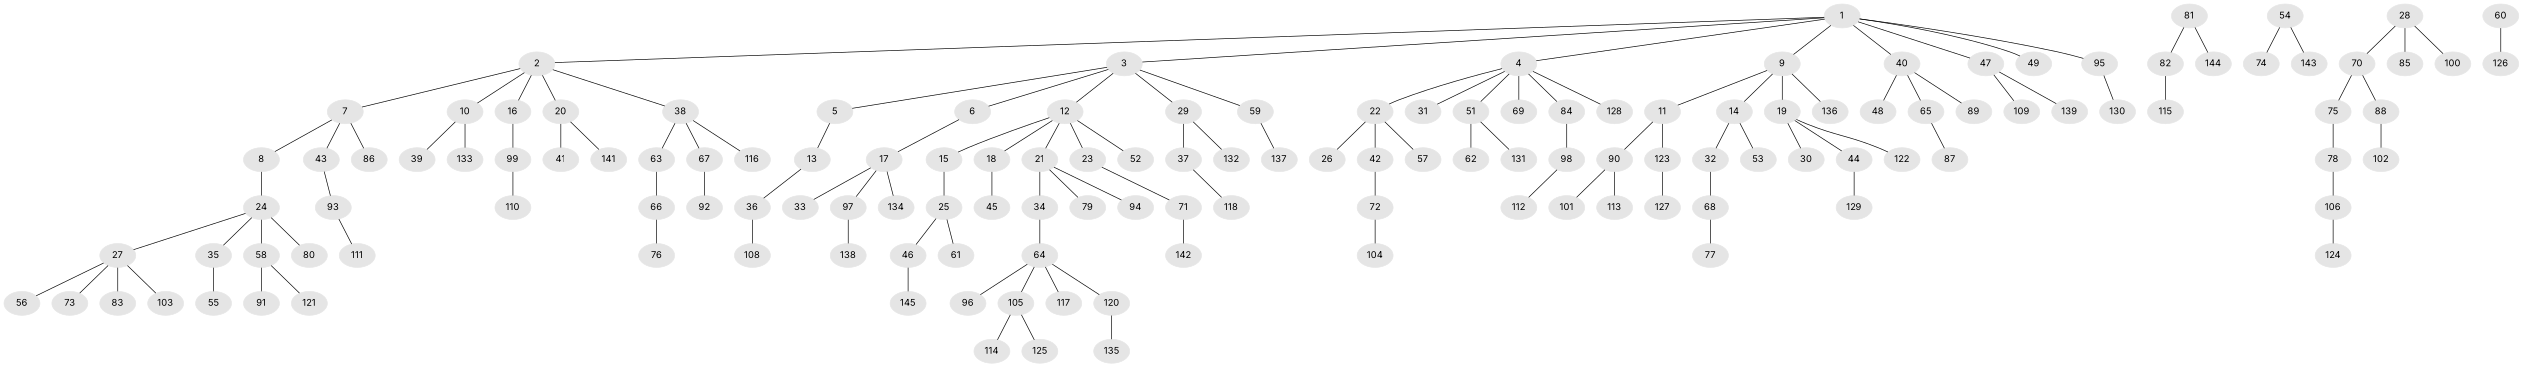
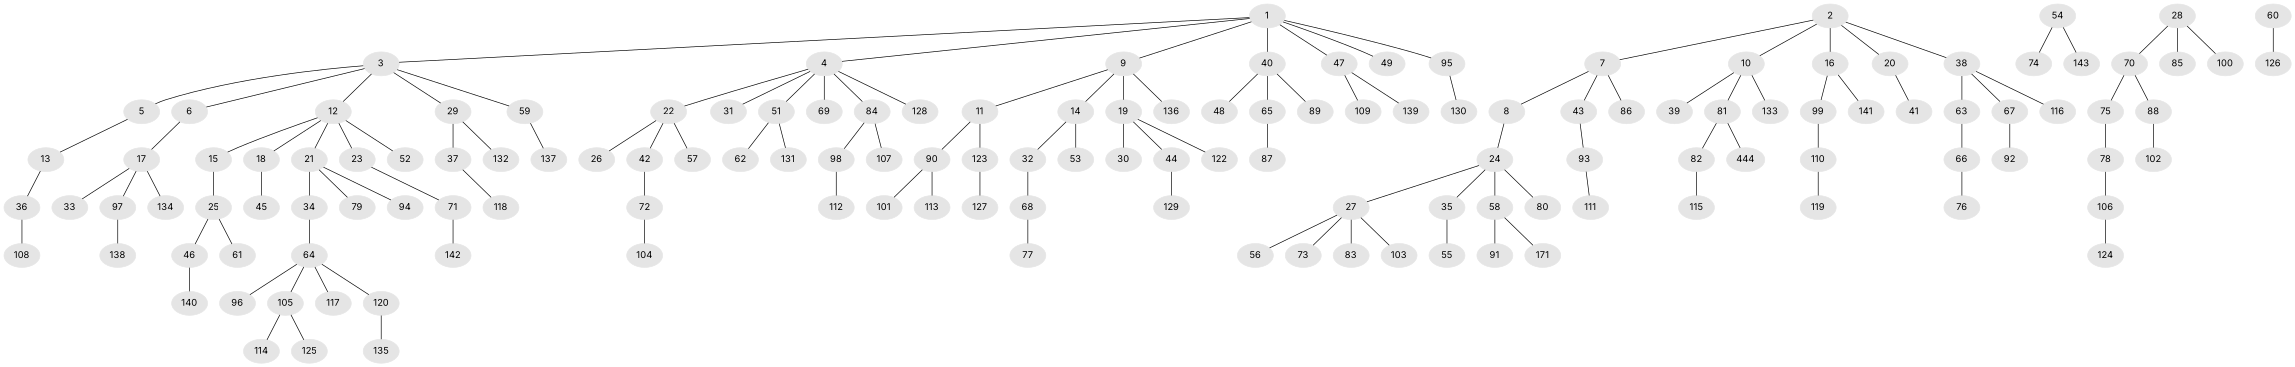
(1190, 40) -> none
(2213, 64) -> (1746, 160)
none -> (1734, 88)
(585, 136) -> (1848, 88)
none -> (884, 160)
none -> (1818, 208)
(309, 303) -> (1543, 255)
(908, 303) -> (190, 303)
